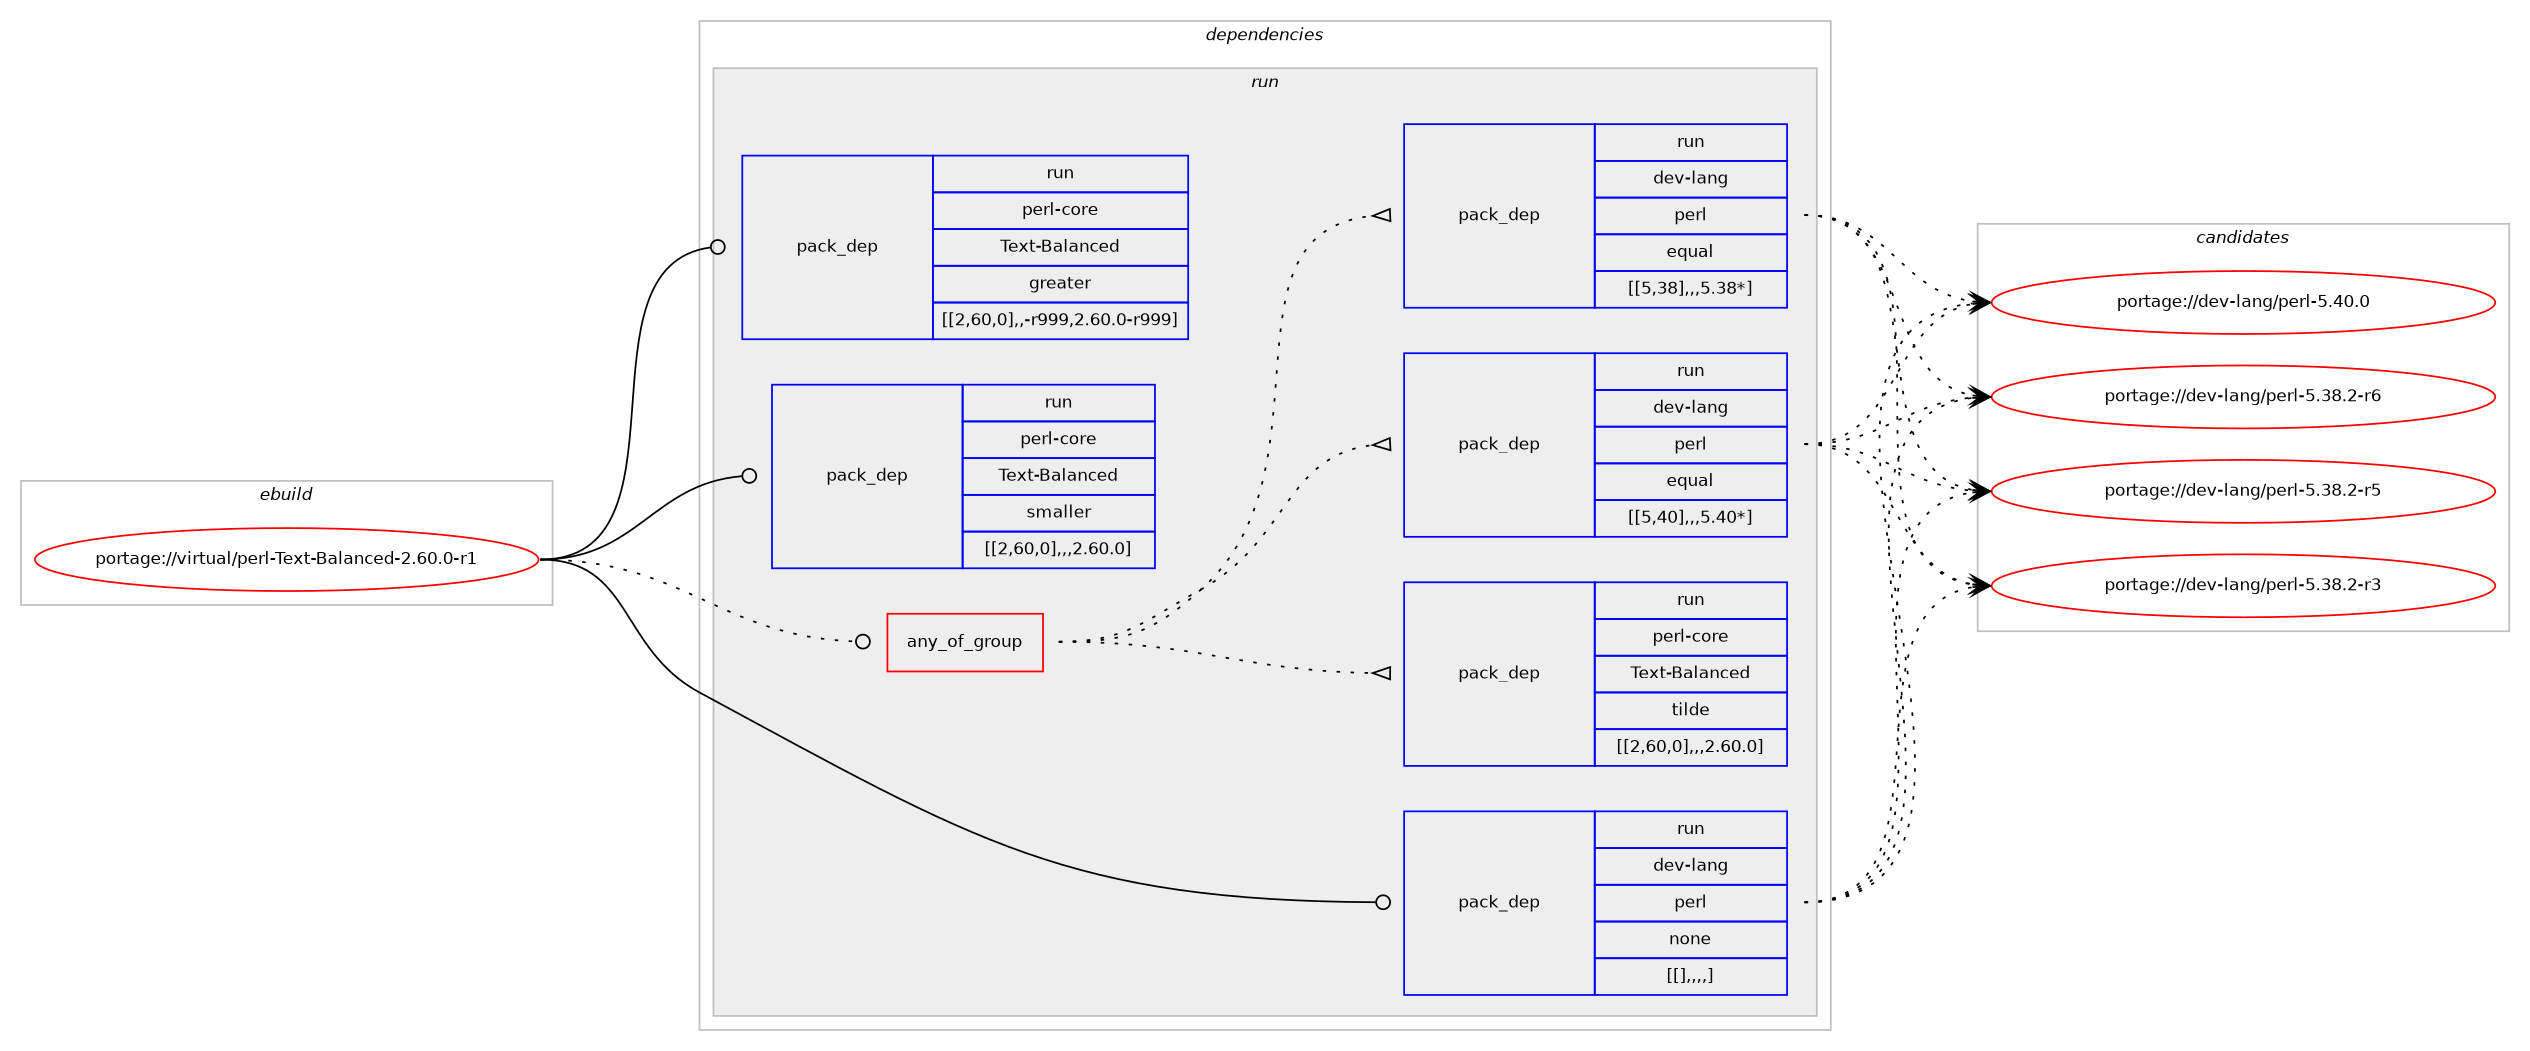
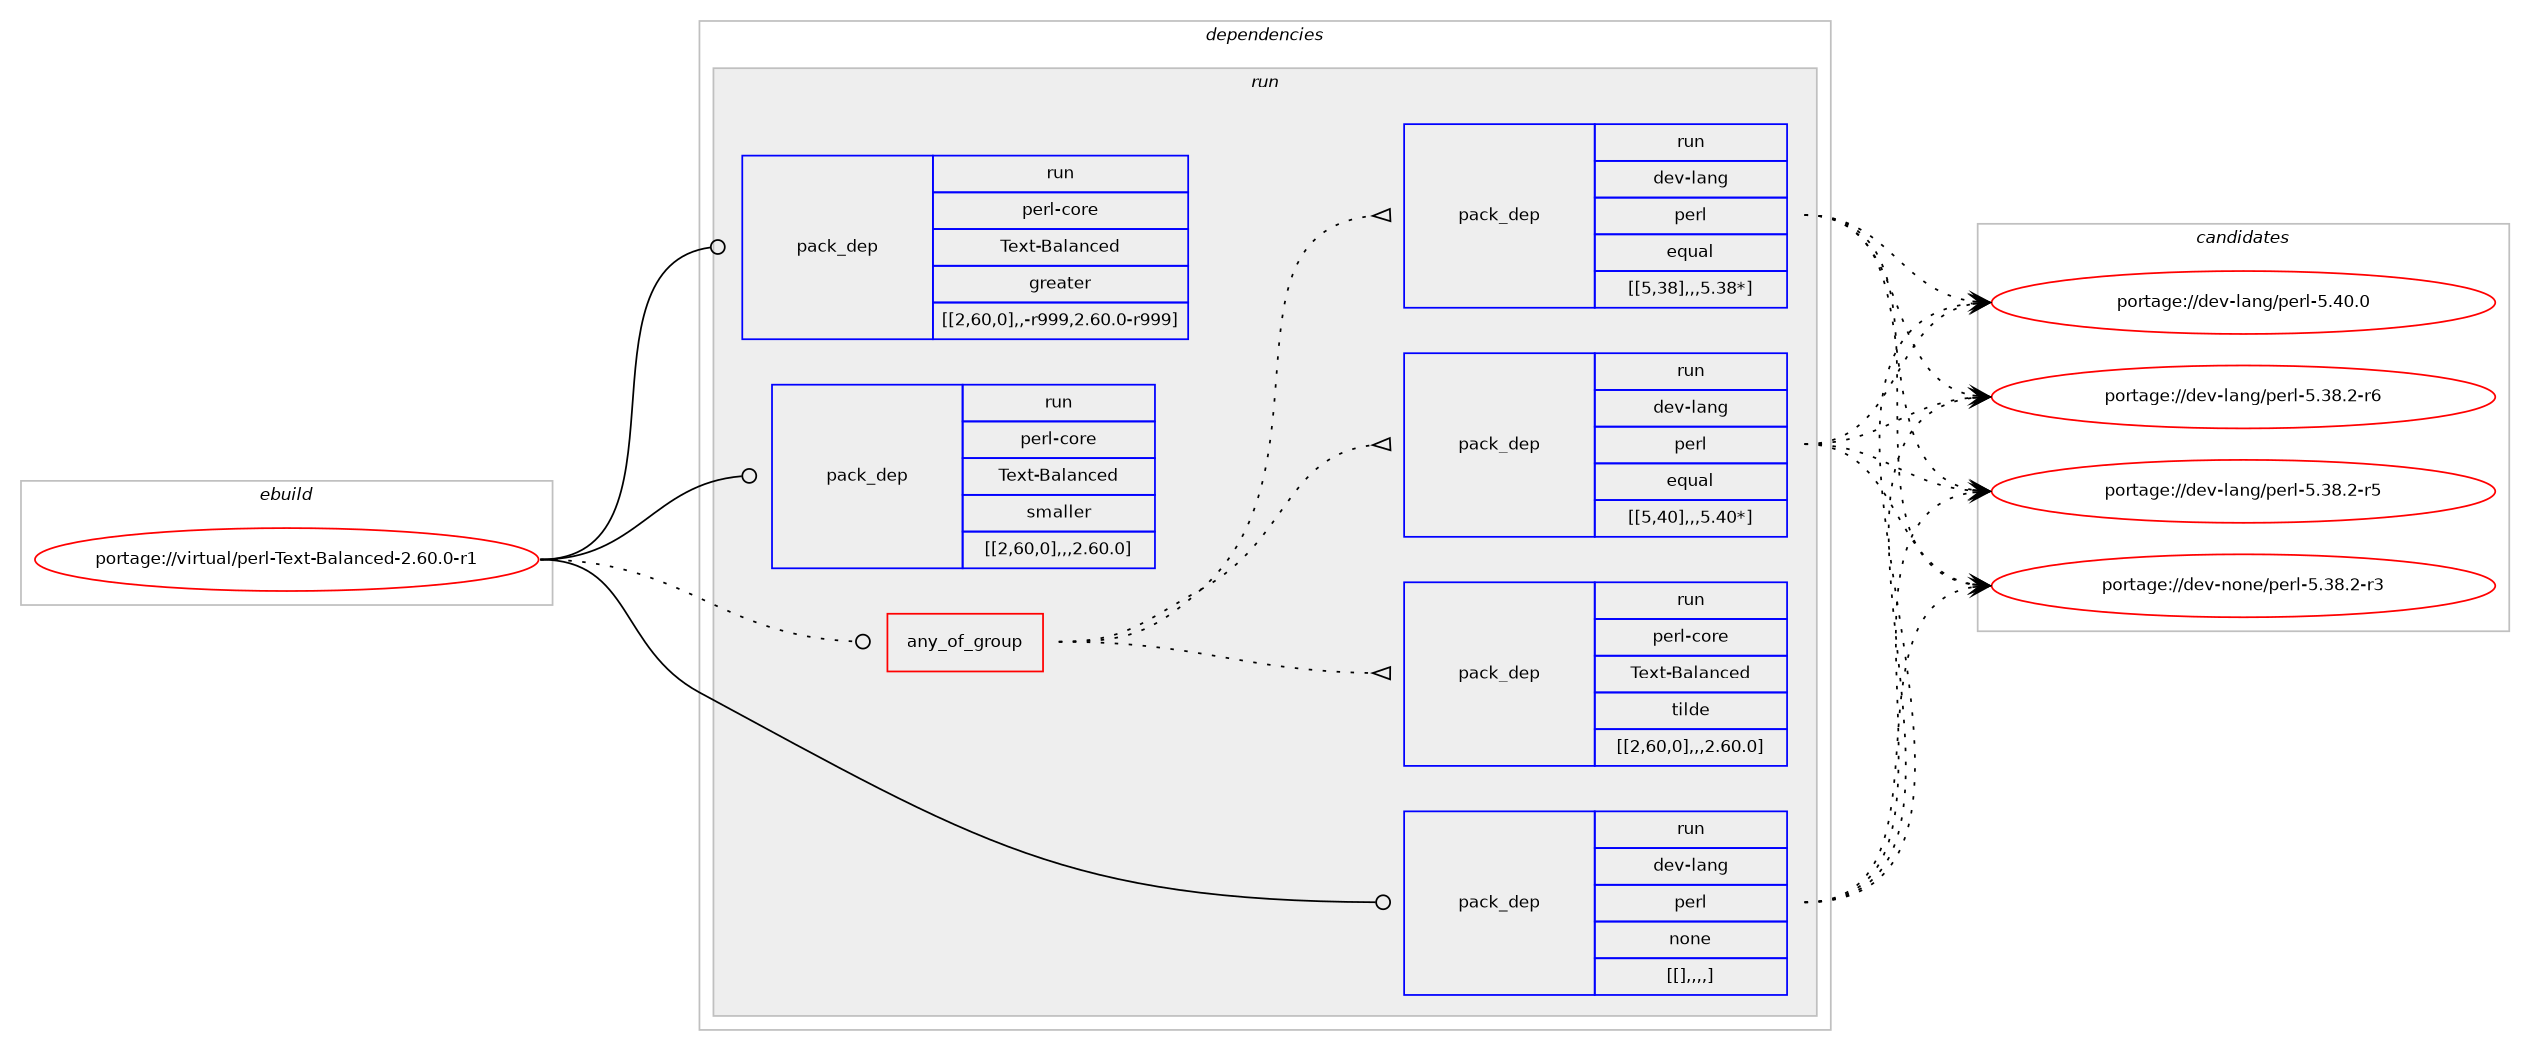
(2243, 586) -> (2243, 586)
